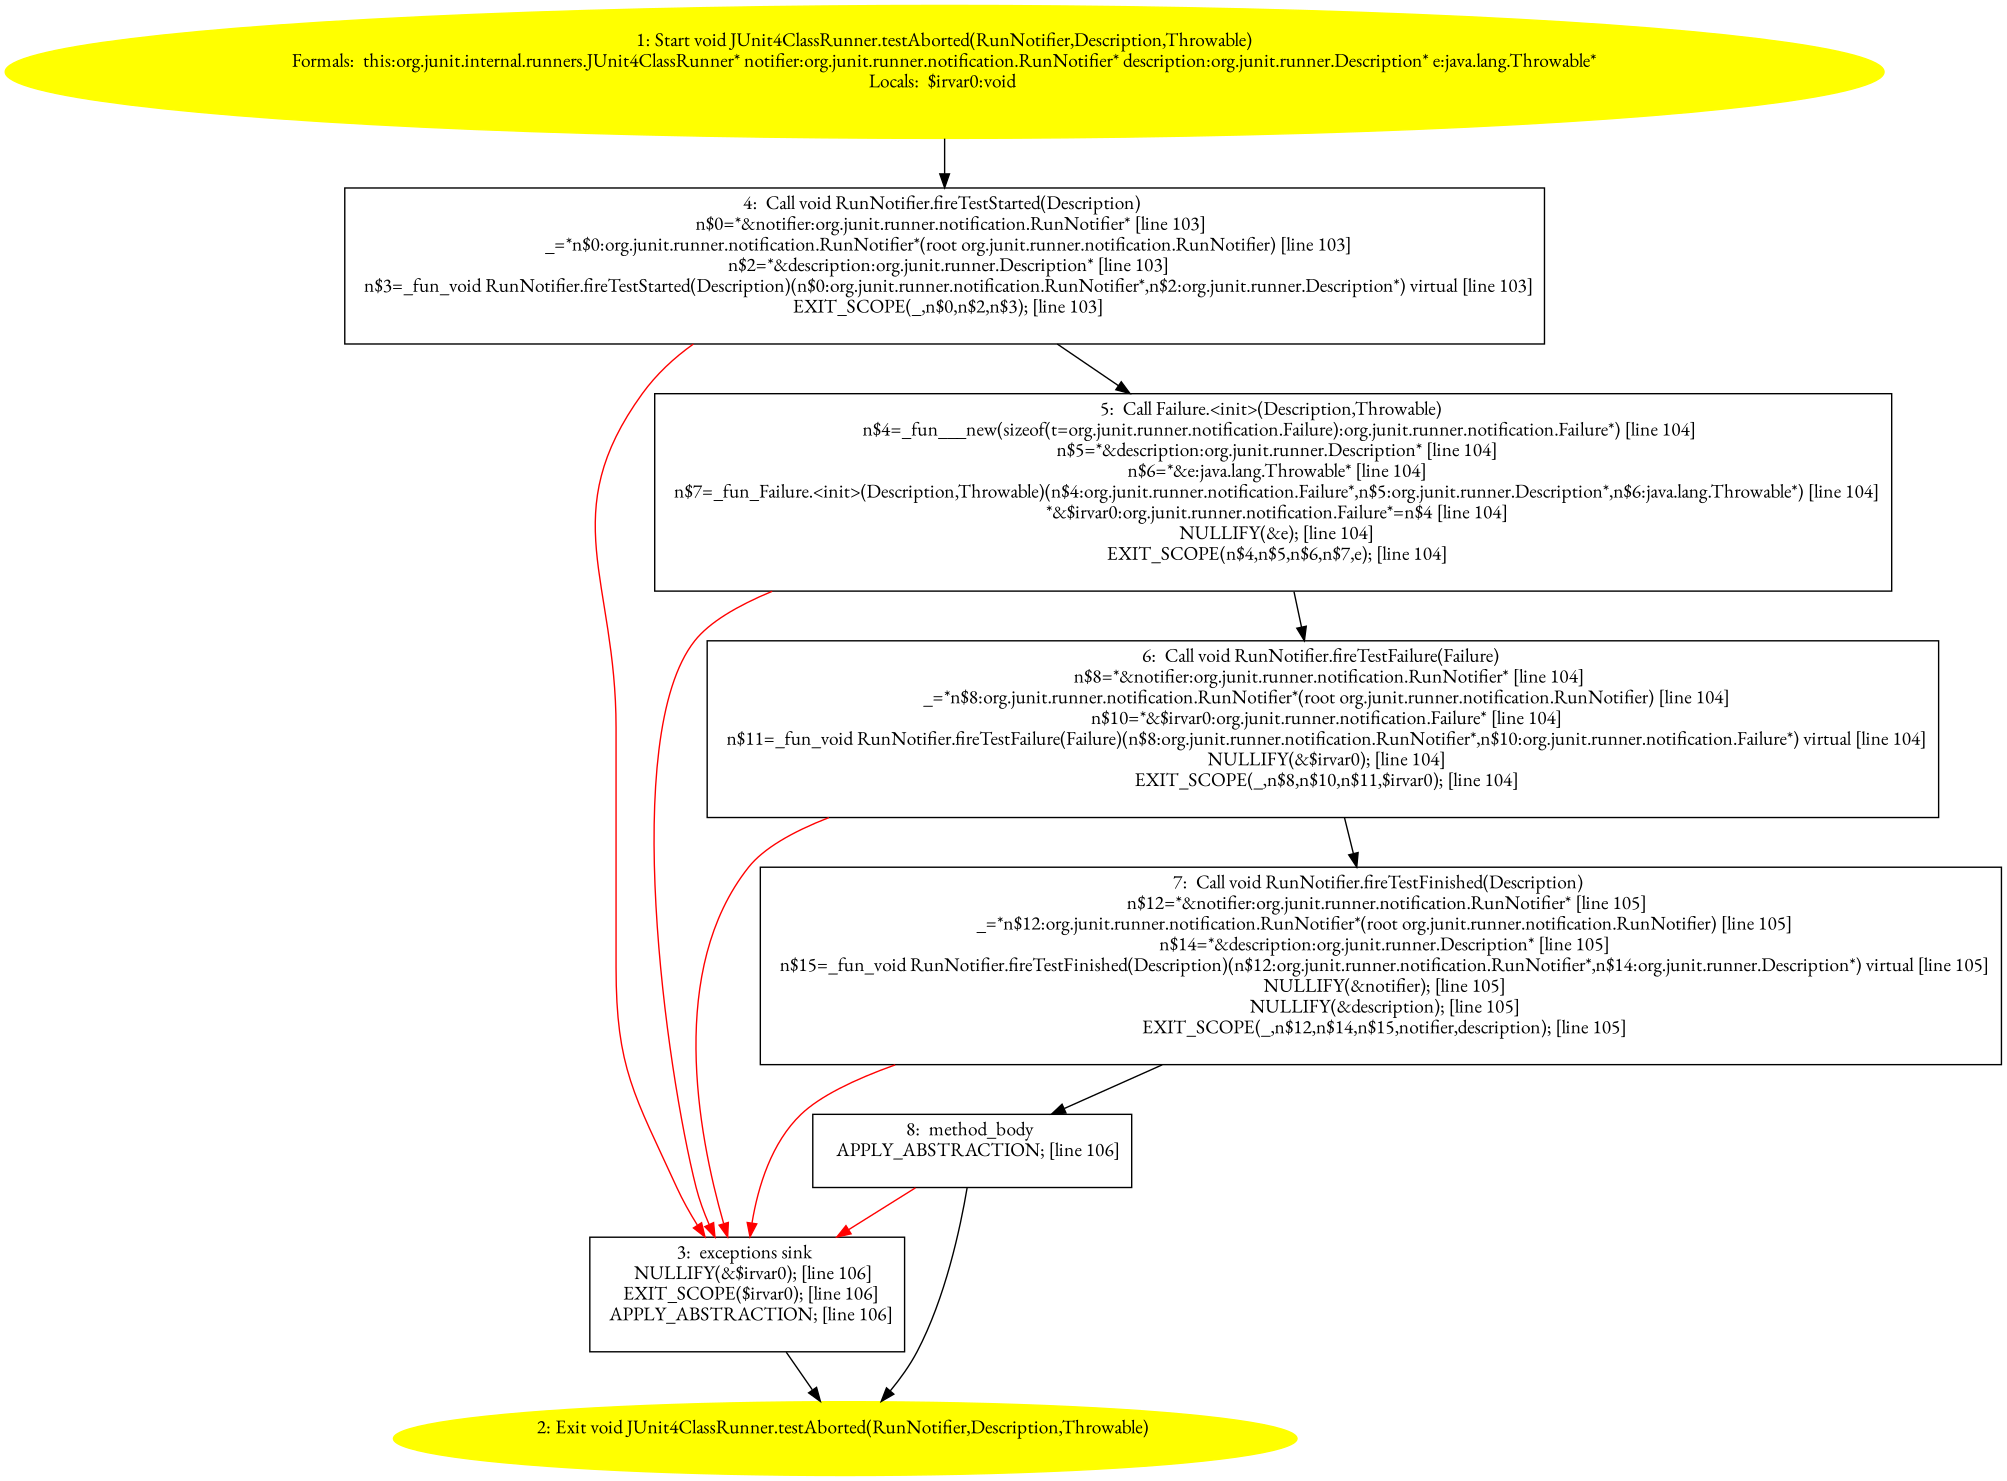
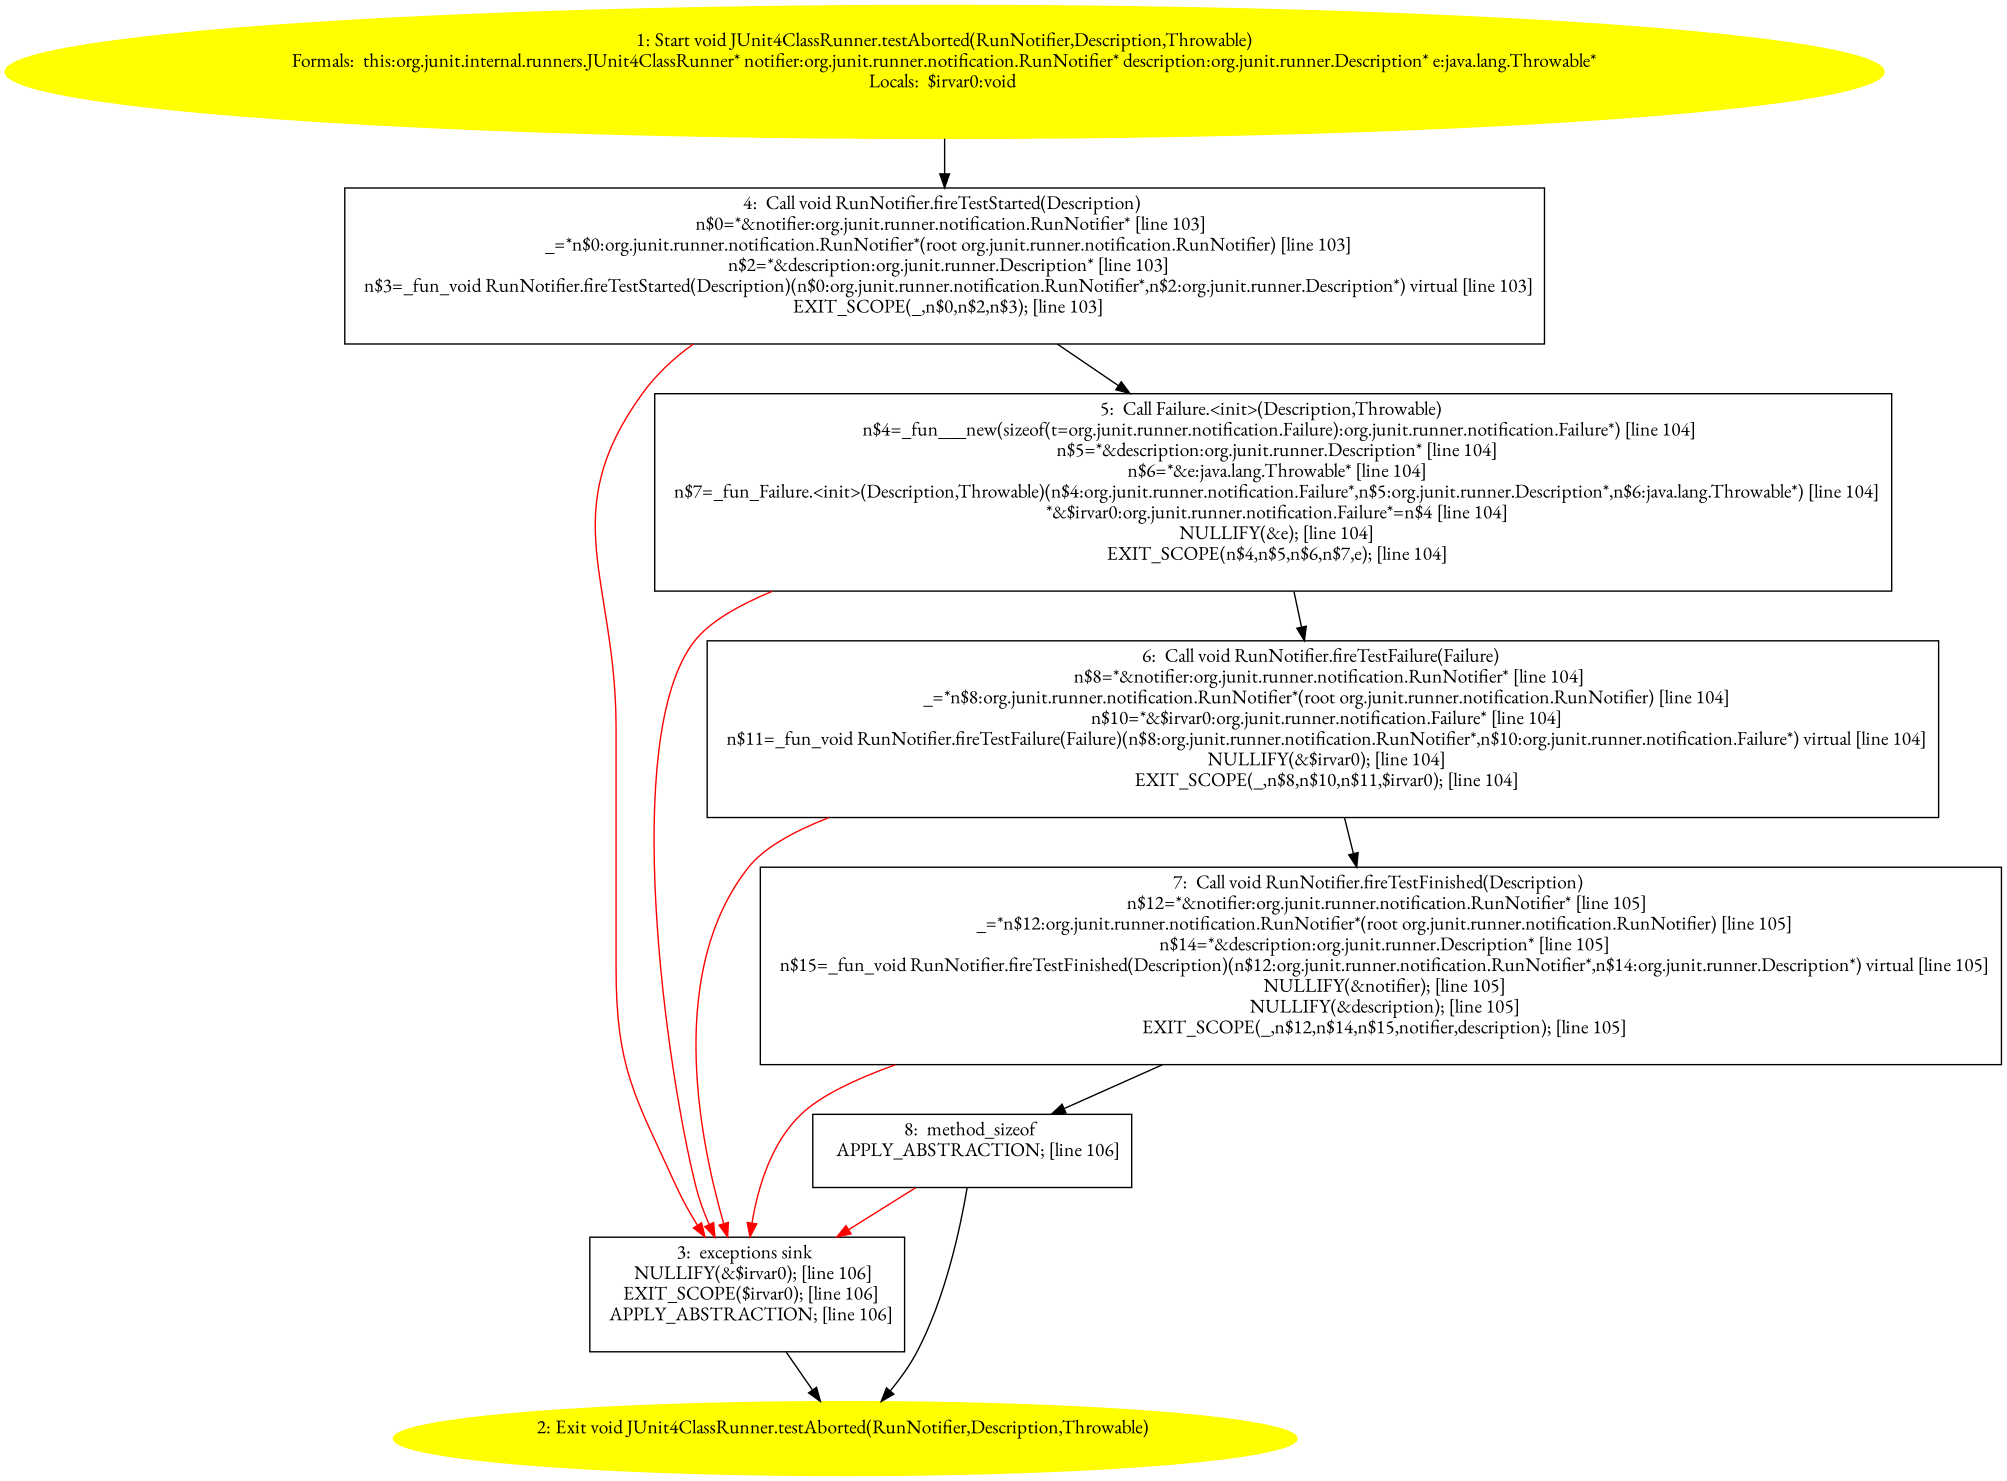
(972, 1151) -> (972, 1151)
